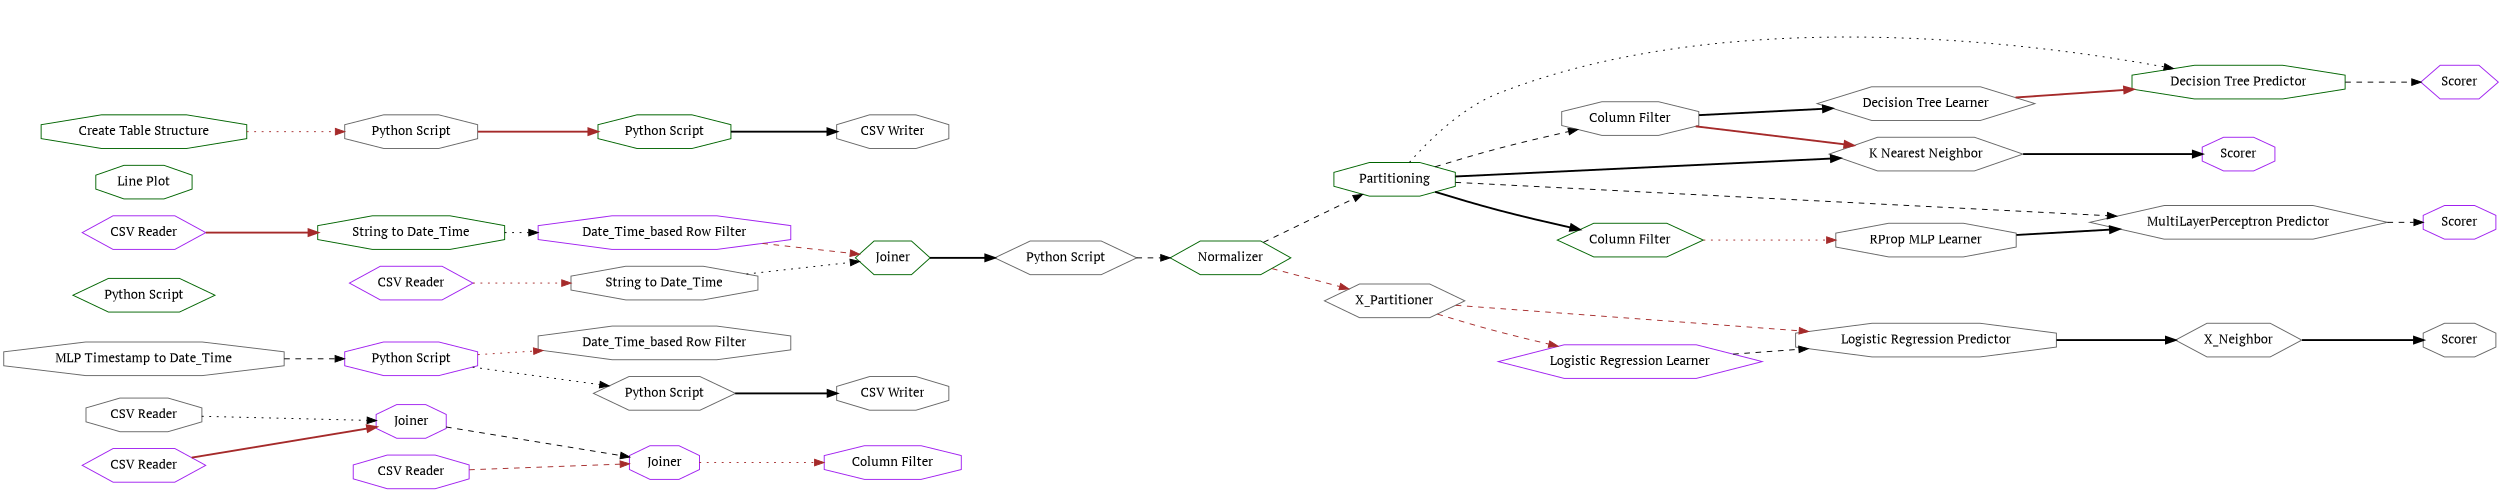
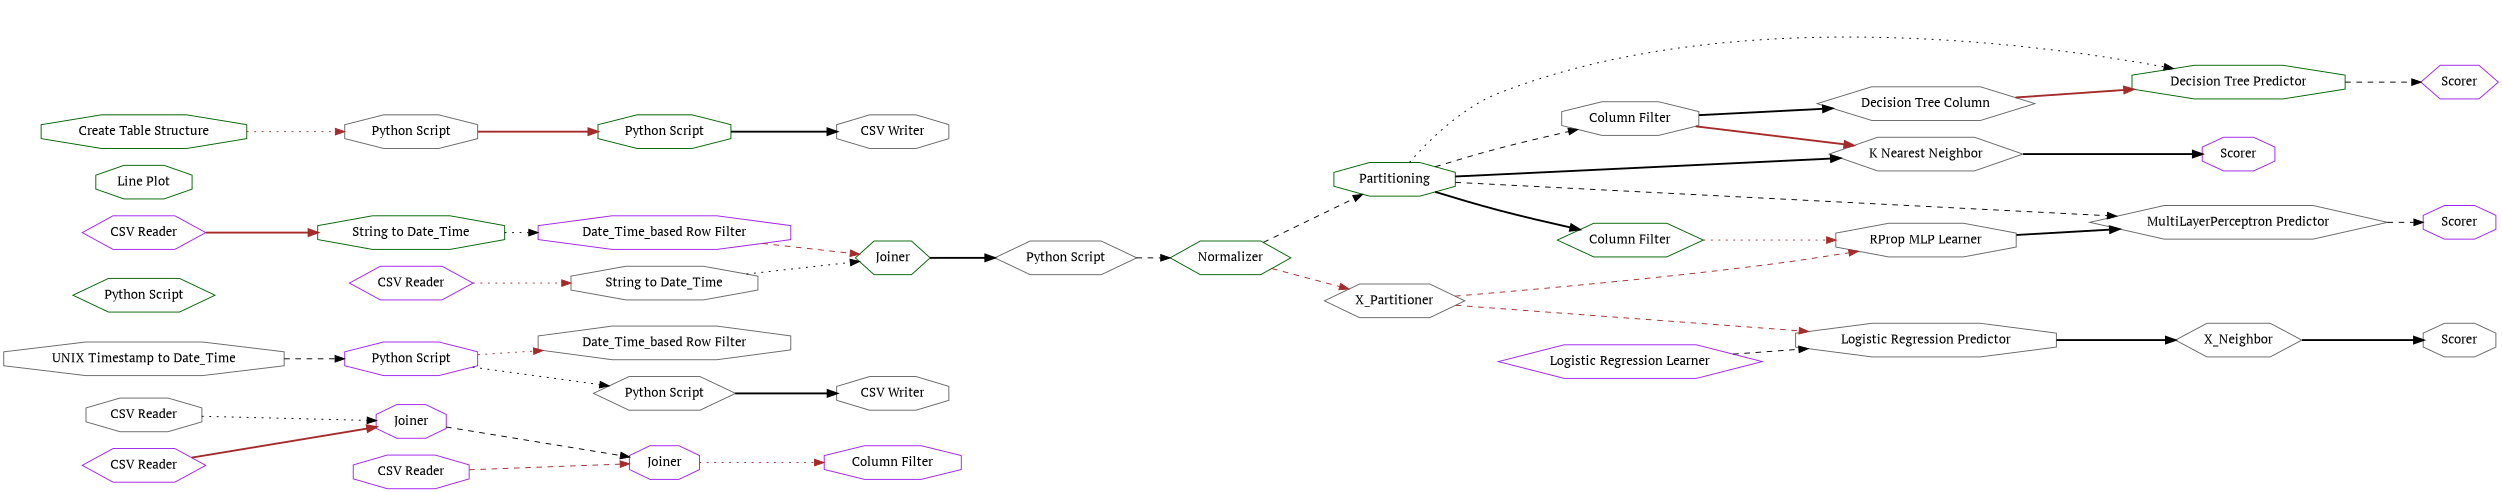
(1926, 104) -> (1926, 104)
(1493, 330) -> (1652, 278)
(144, 359) -> (144, 359)
